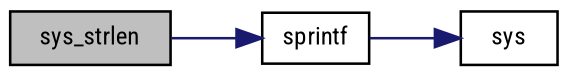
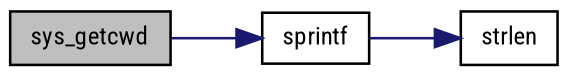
(90, 38) -> (90, 38)
(509, 38) -> (509, 38)
